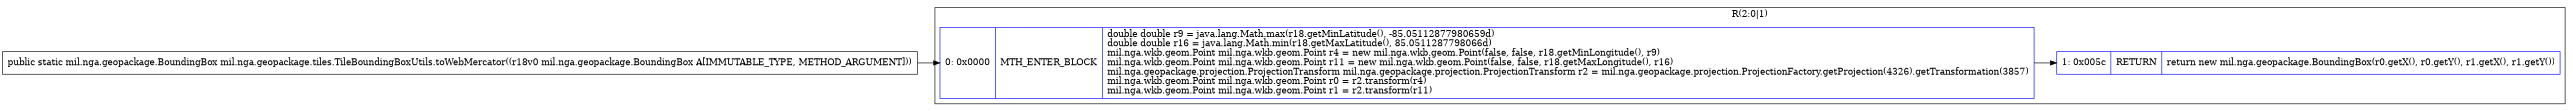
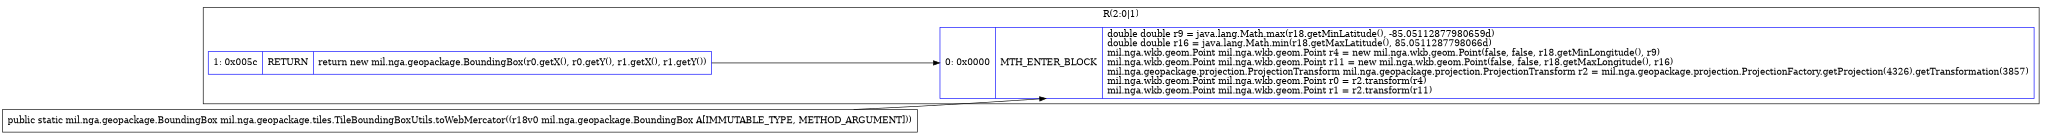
(2042, 63) -> (823, 63)
